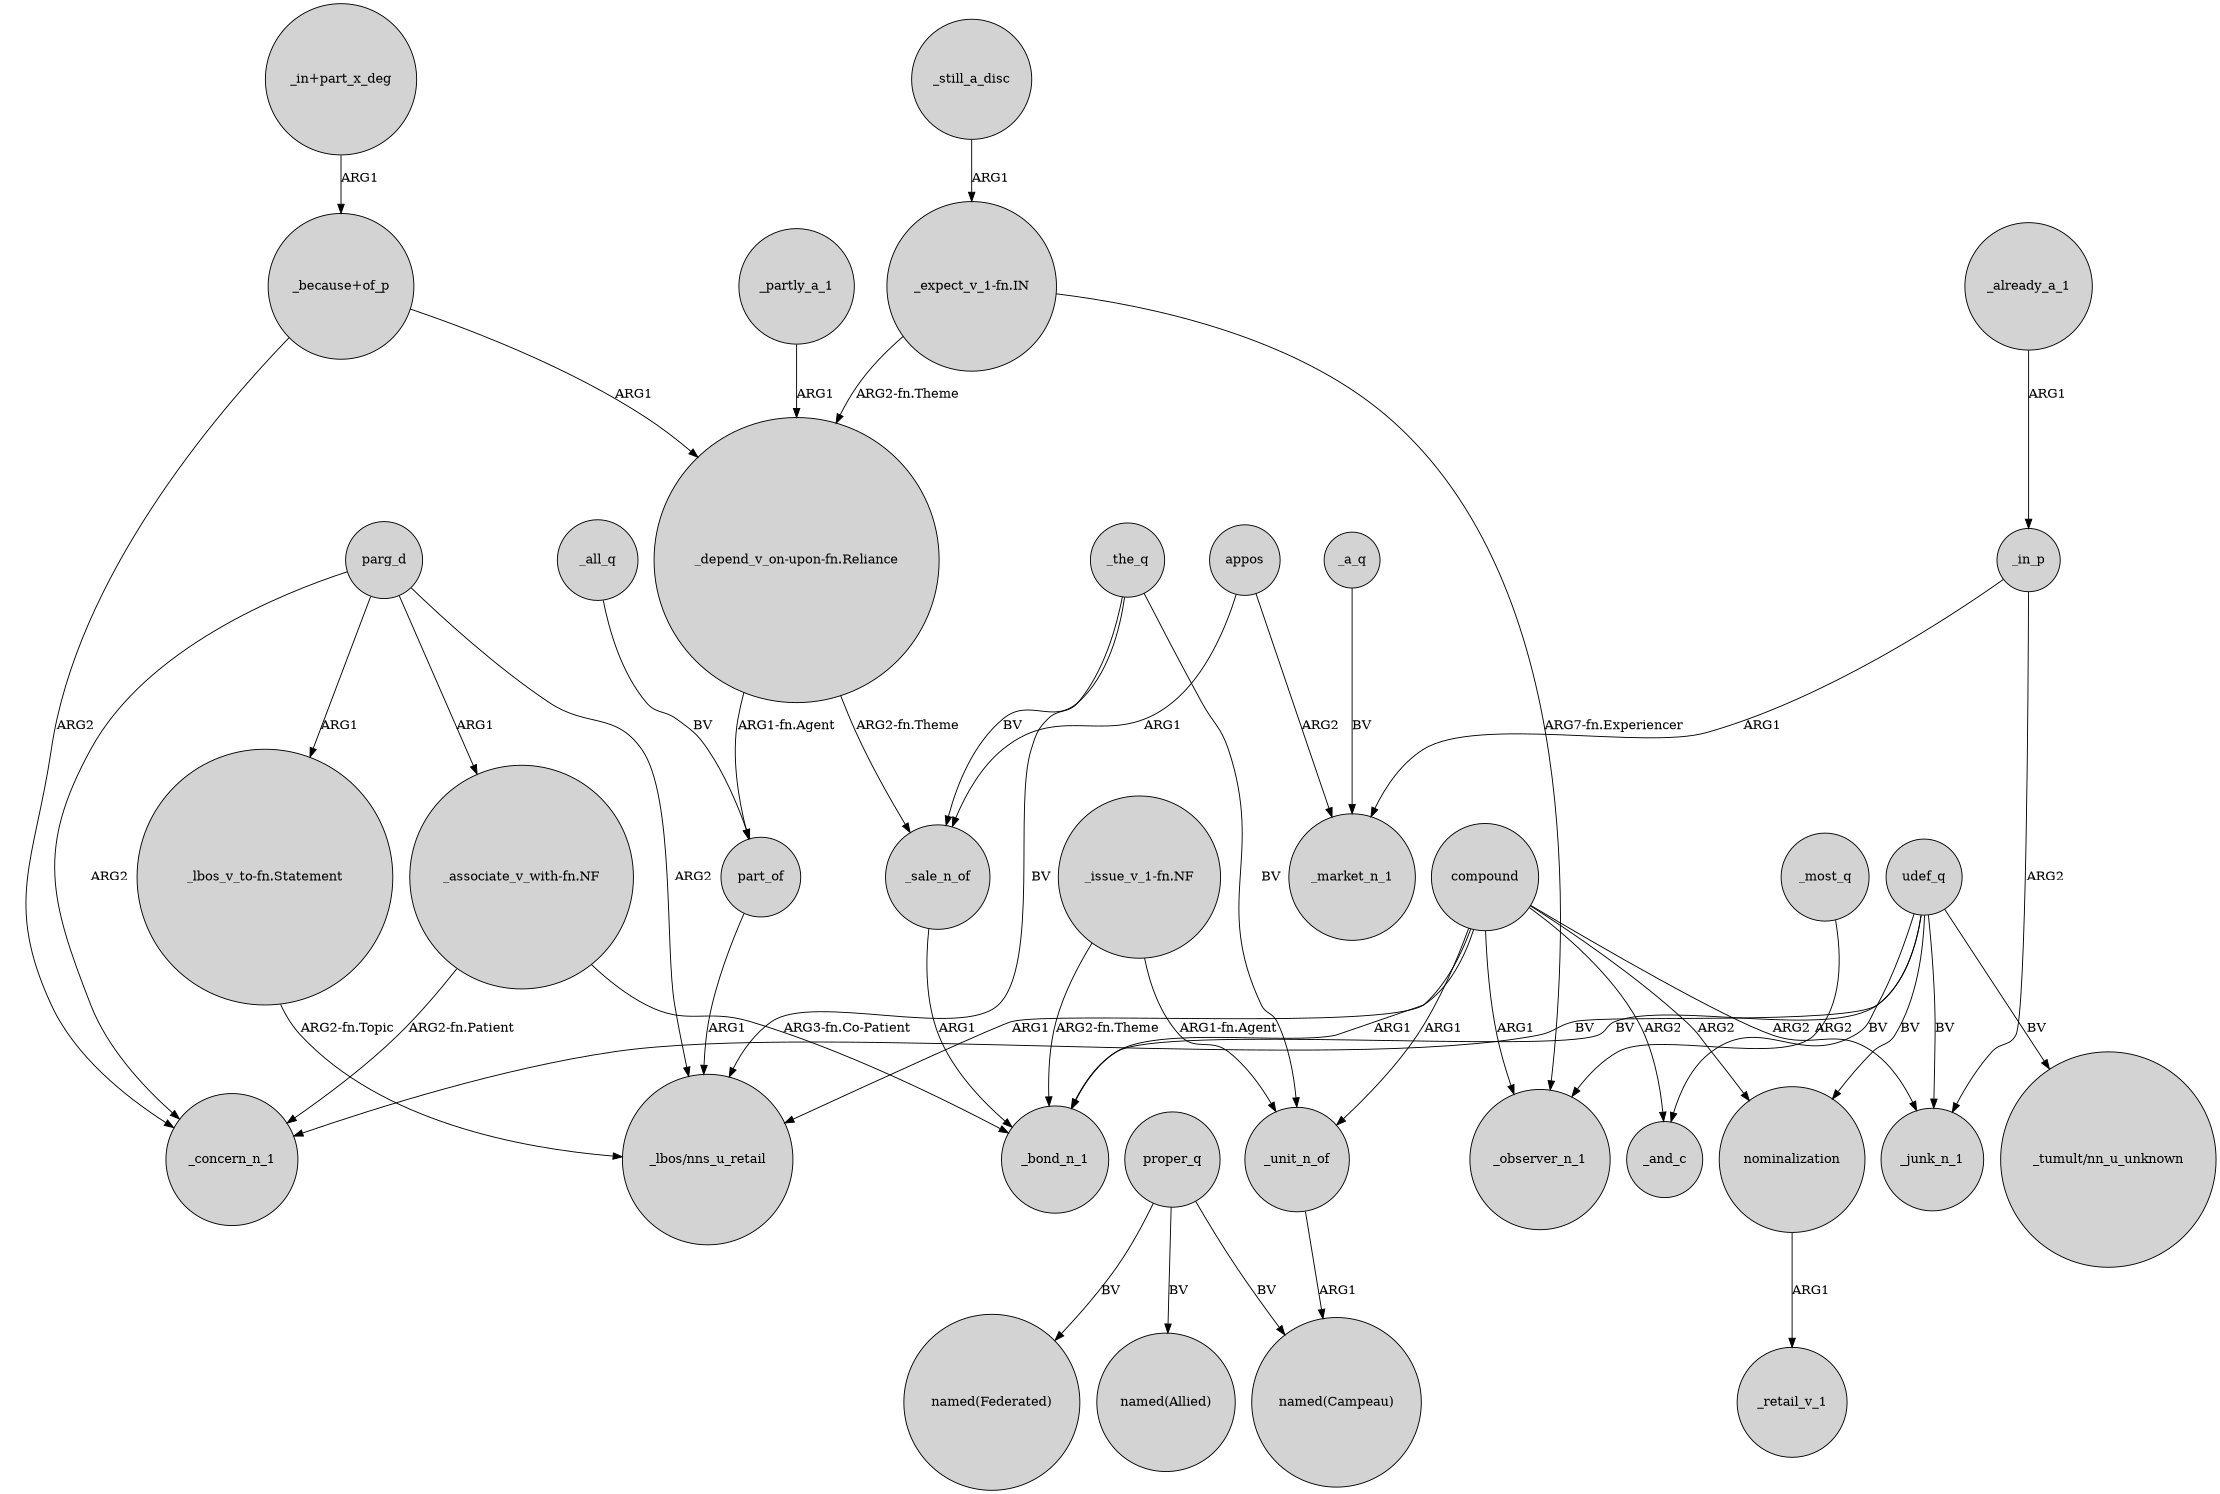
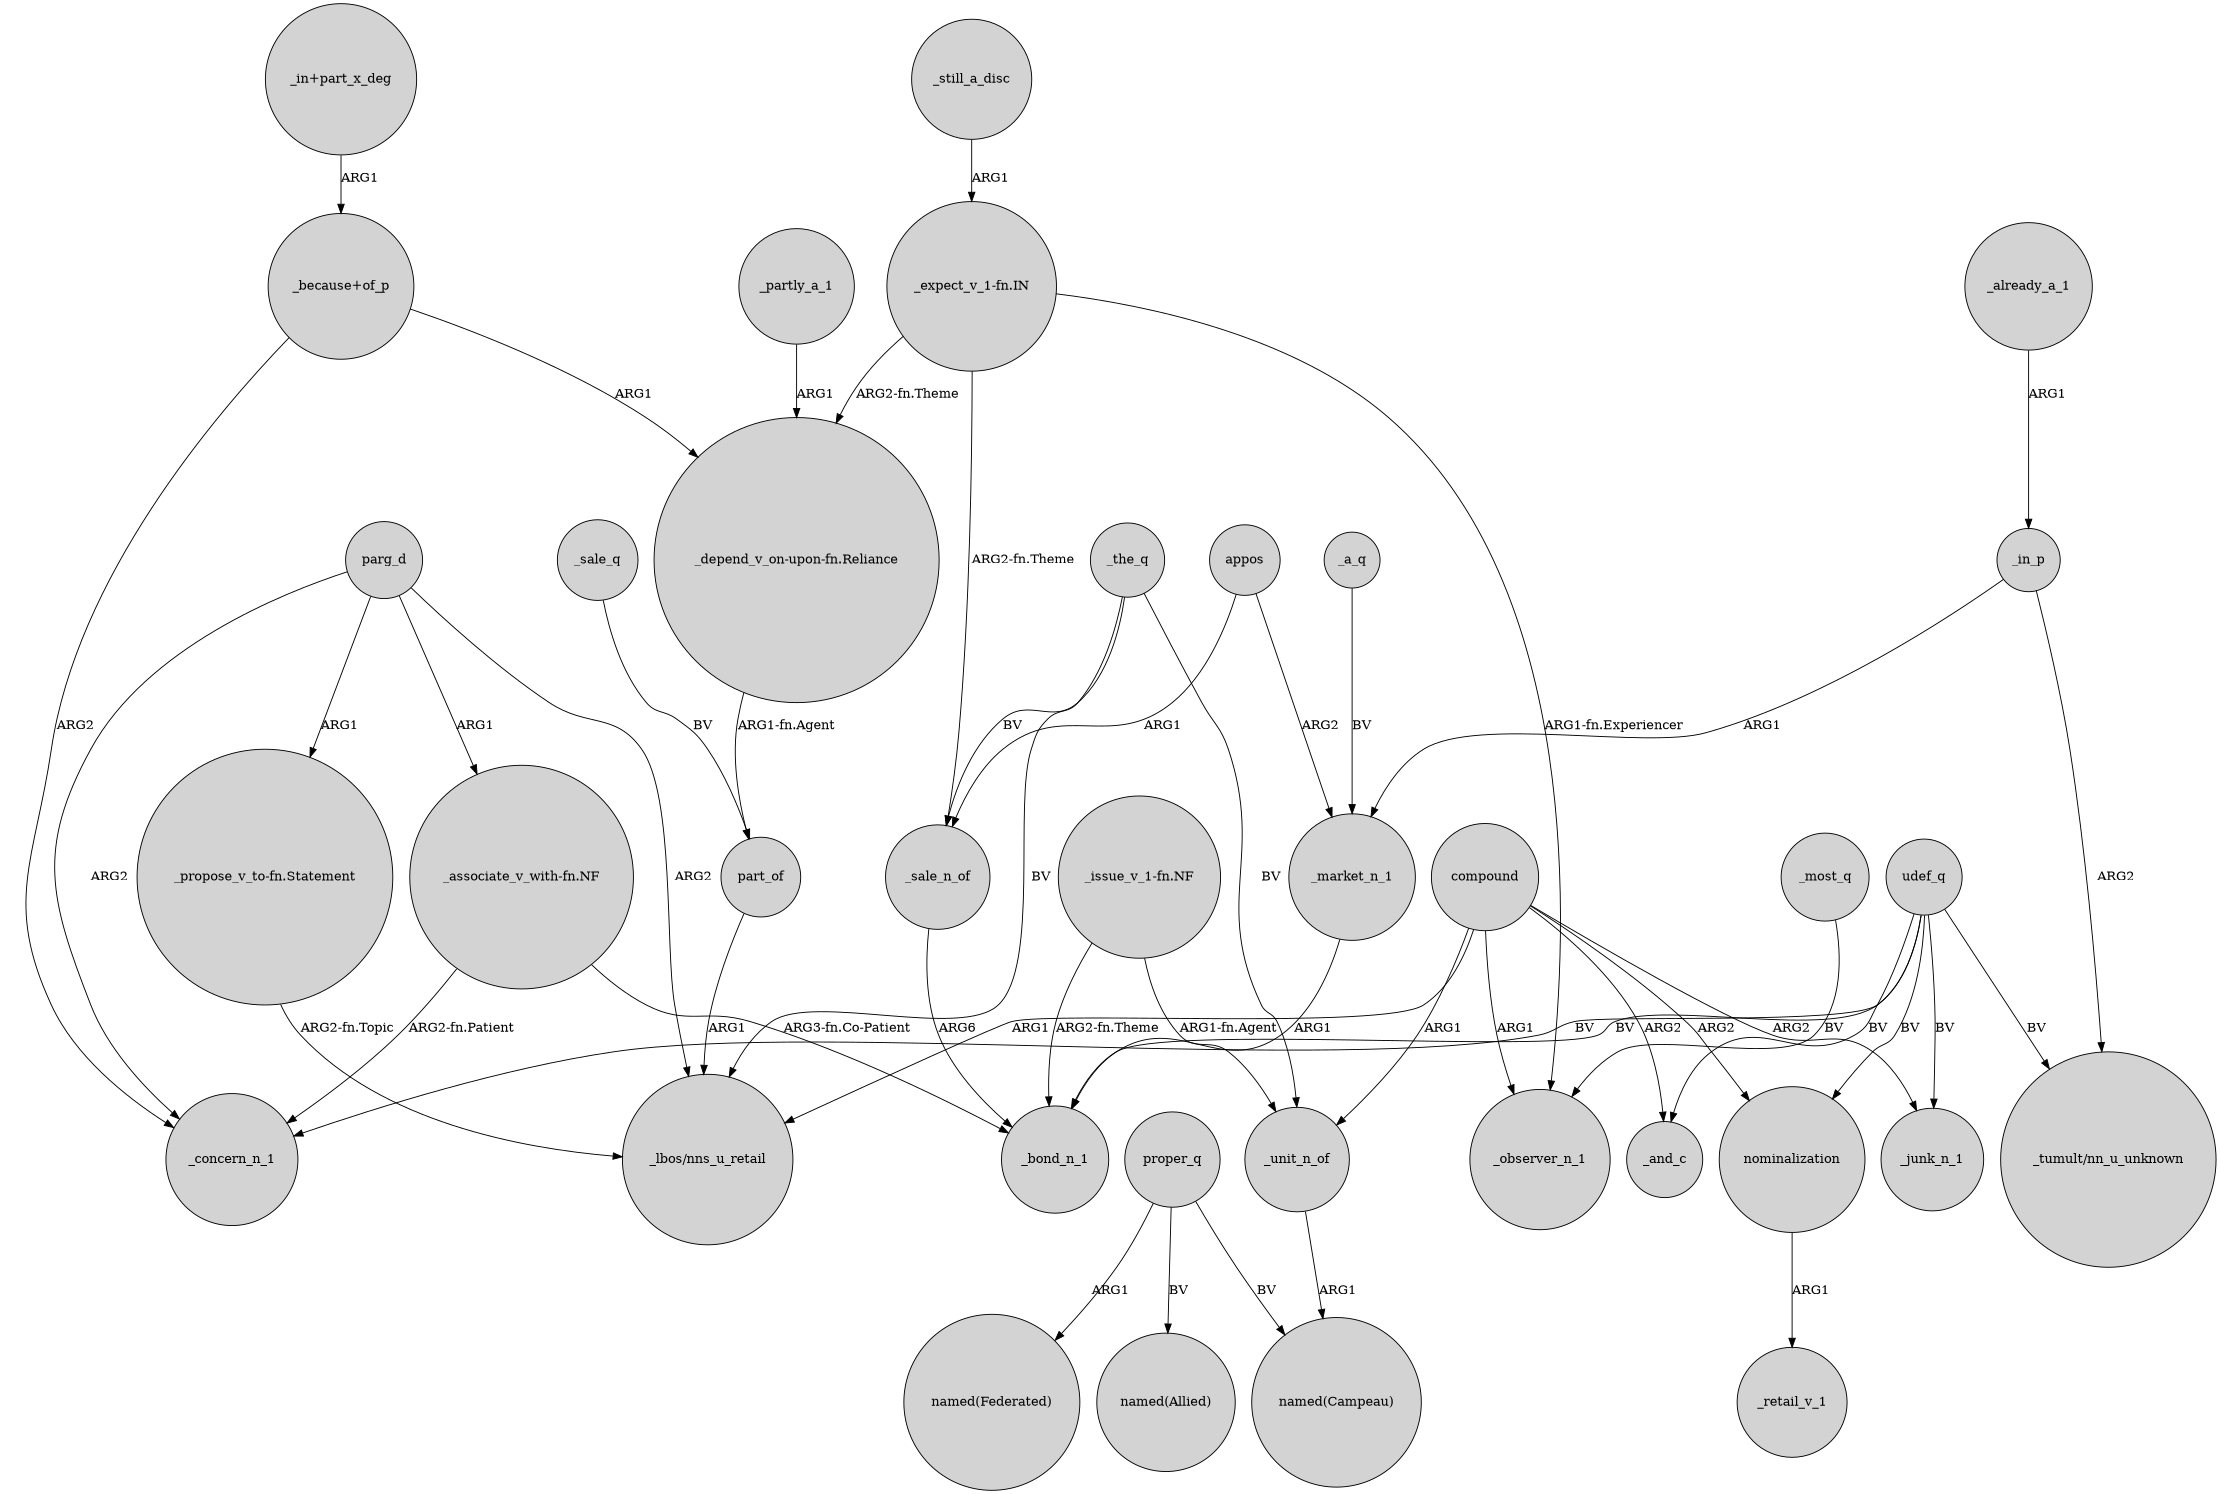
(598, 560) -> (598, 560)
(1614, 726) -> (1614, 726)
(870, 761) -> (968, 594)
(2026, 860) -> (2079, 815)
(265, 877) -> (265, 877)
(957, 1028) -> (957, 1028)
(1834, 1028) -> (1834, 1028)
(1343, 1033) -> (1288, 1029)
(1111, 1291) -> (1111, 1291)
